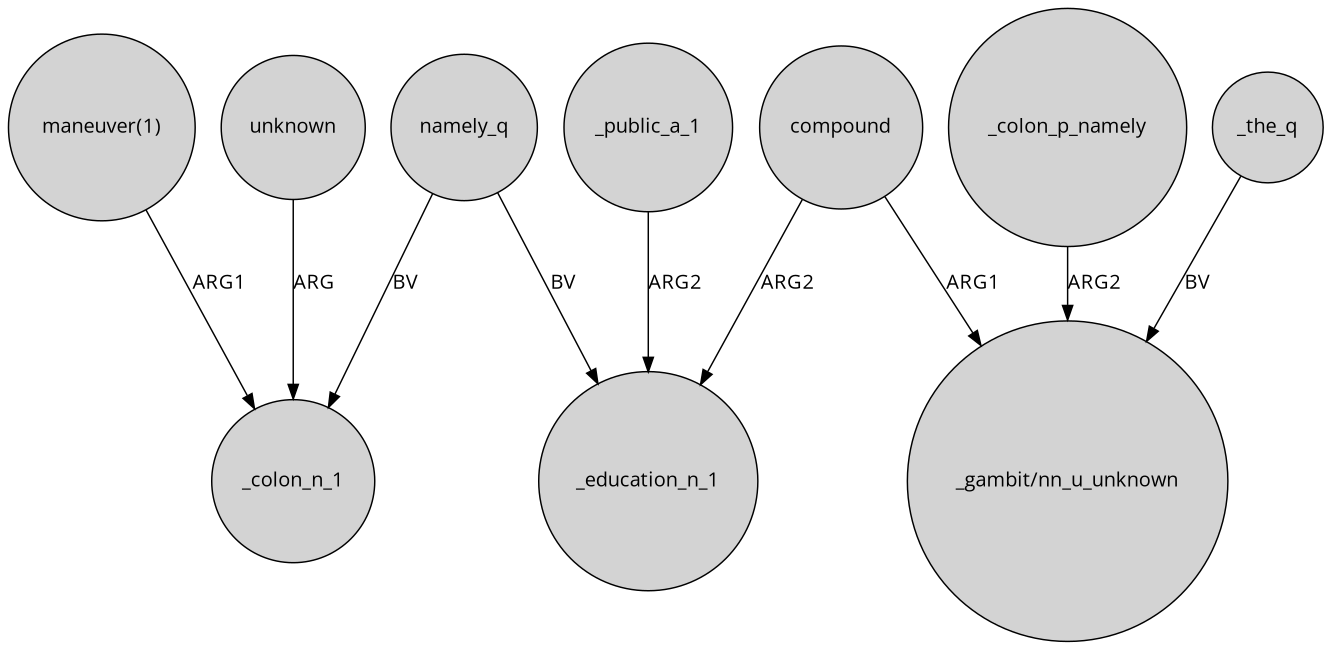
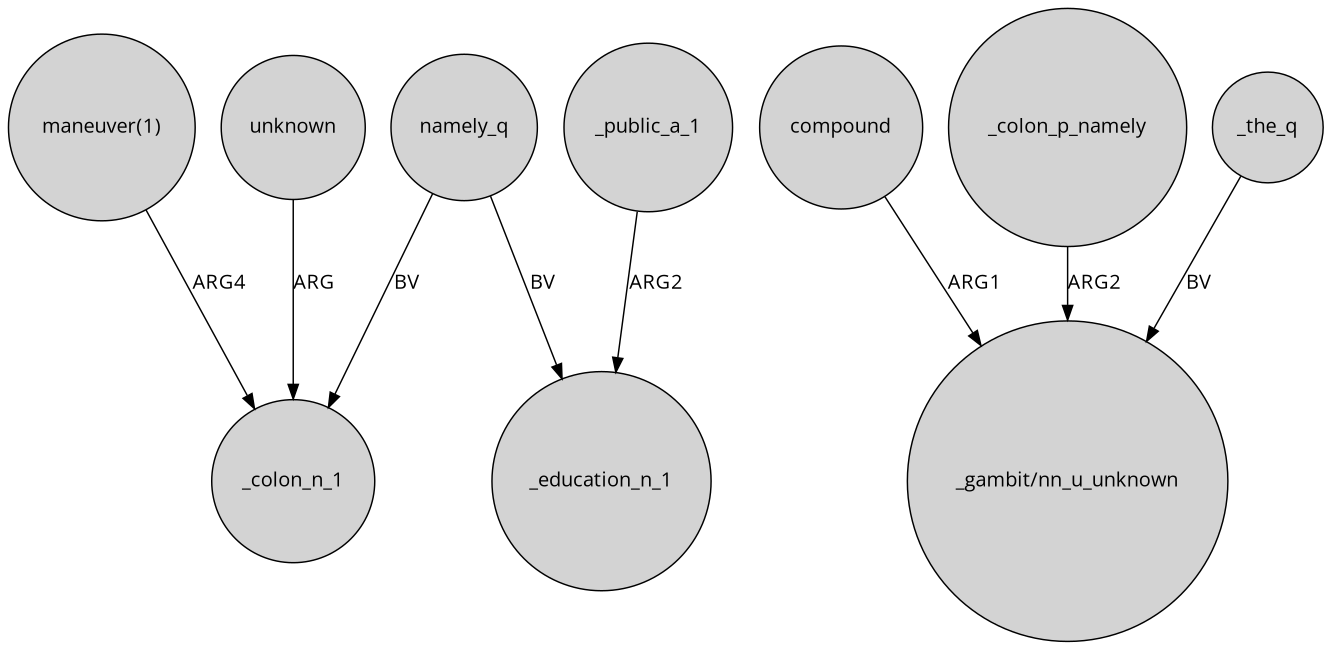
(219, 283) -> (219, 283)
(755, 285) -> none
